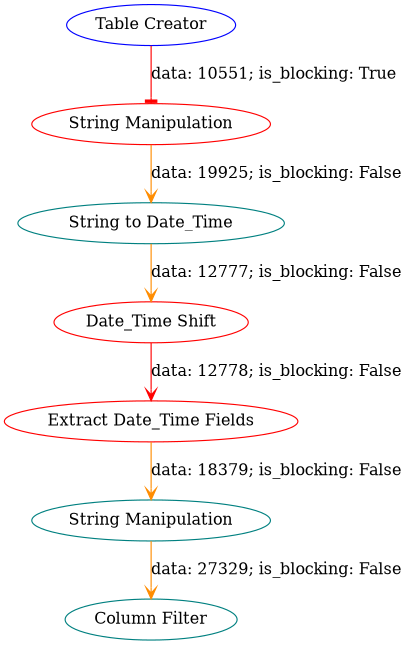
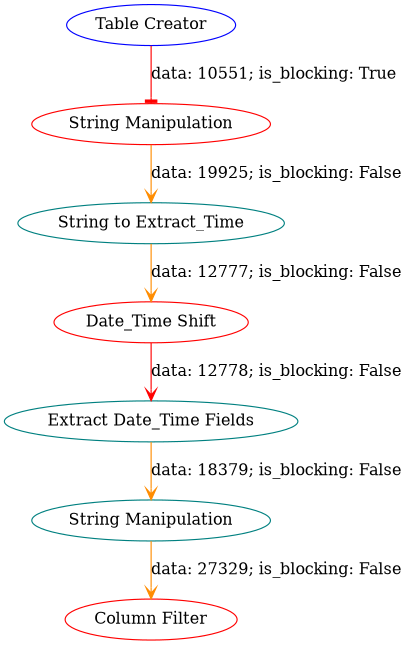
(151, 223) -> (151, 223)
(151, 421) -> (151, 421)
(151, 620) -> (151, 620)
